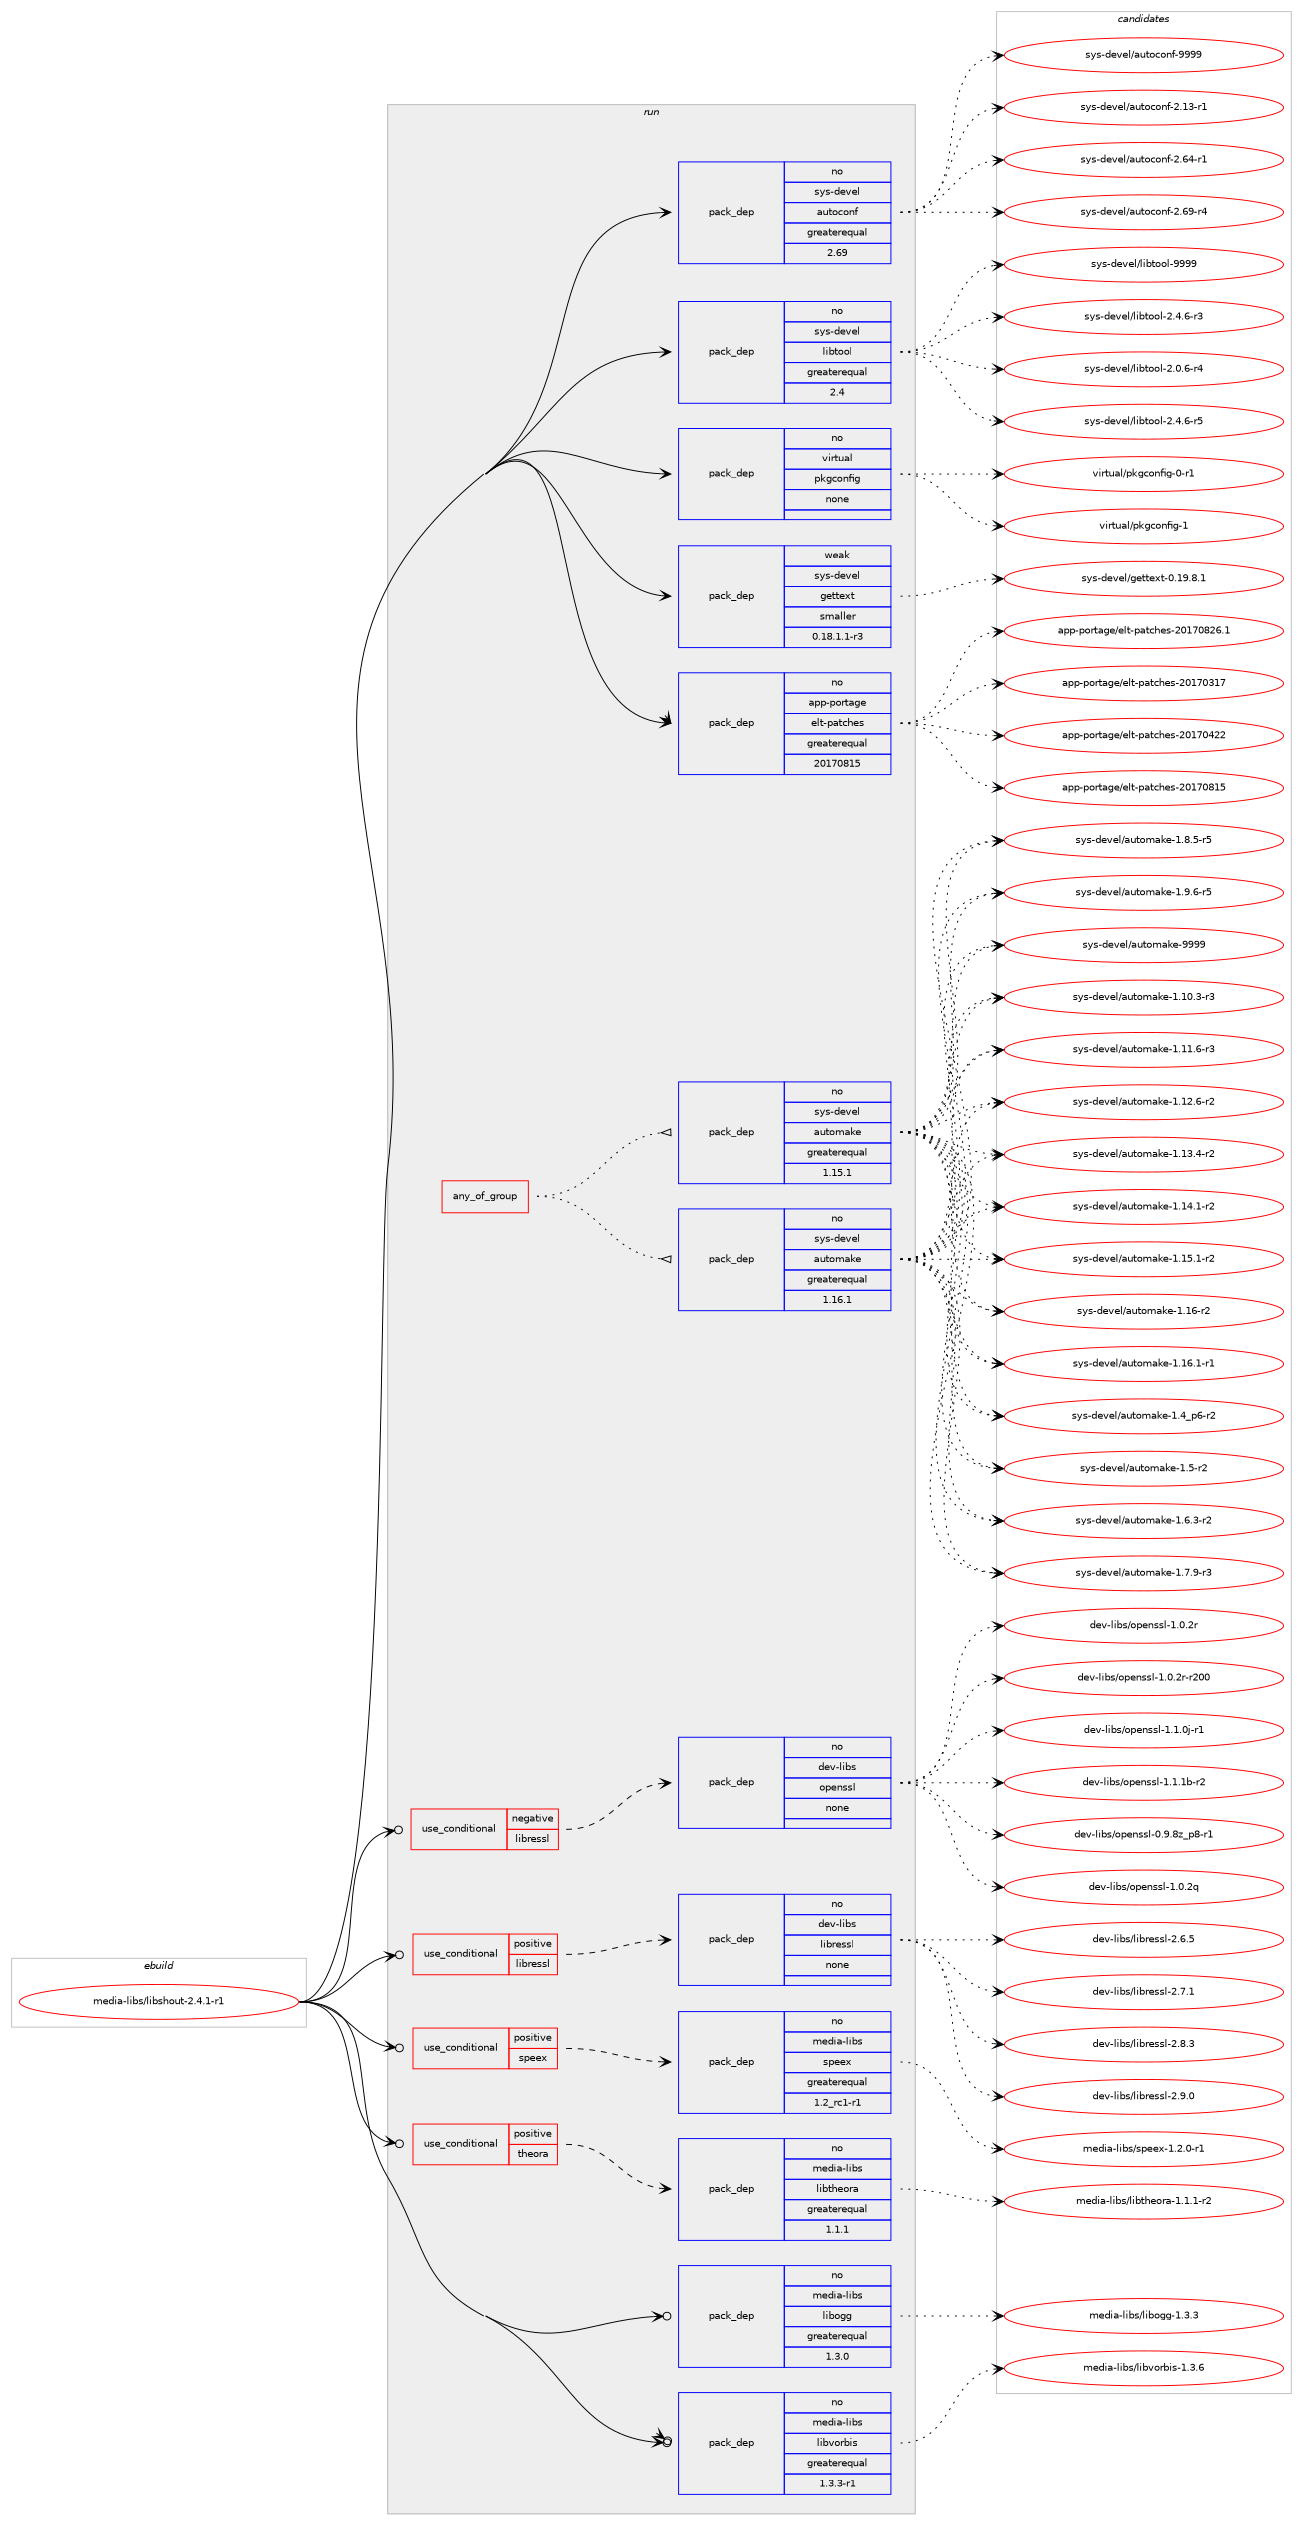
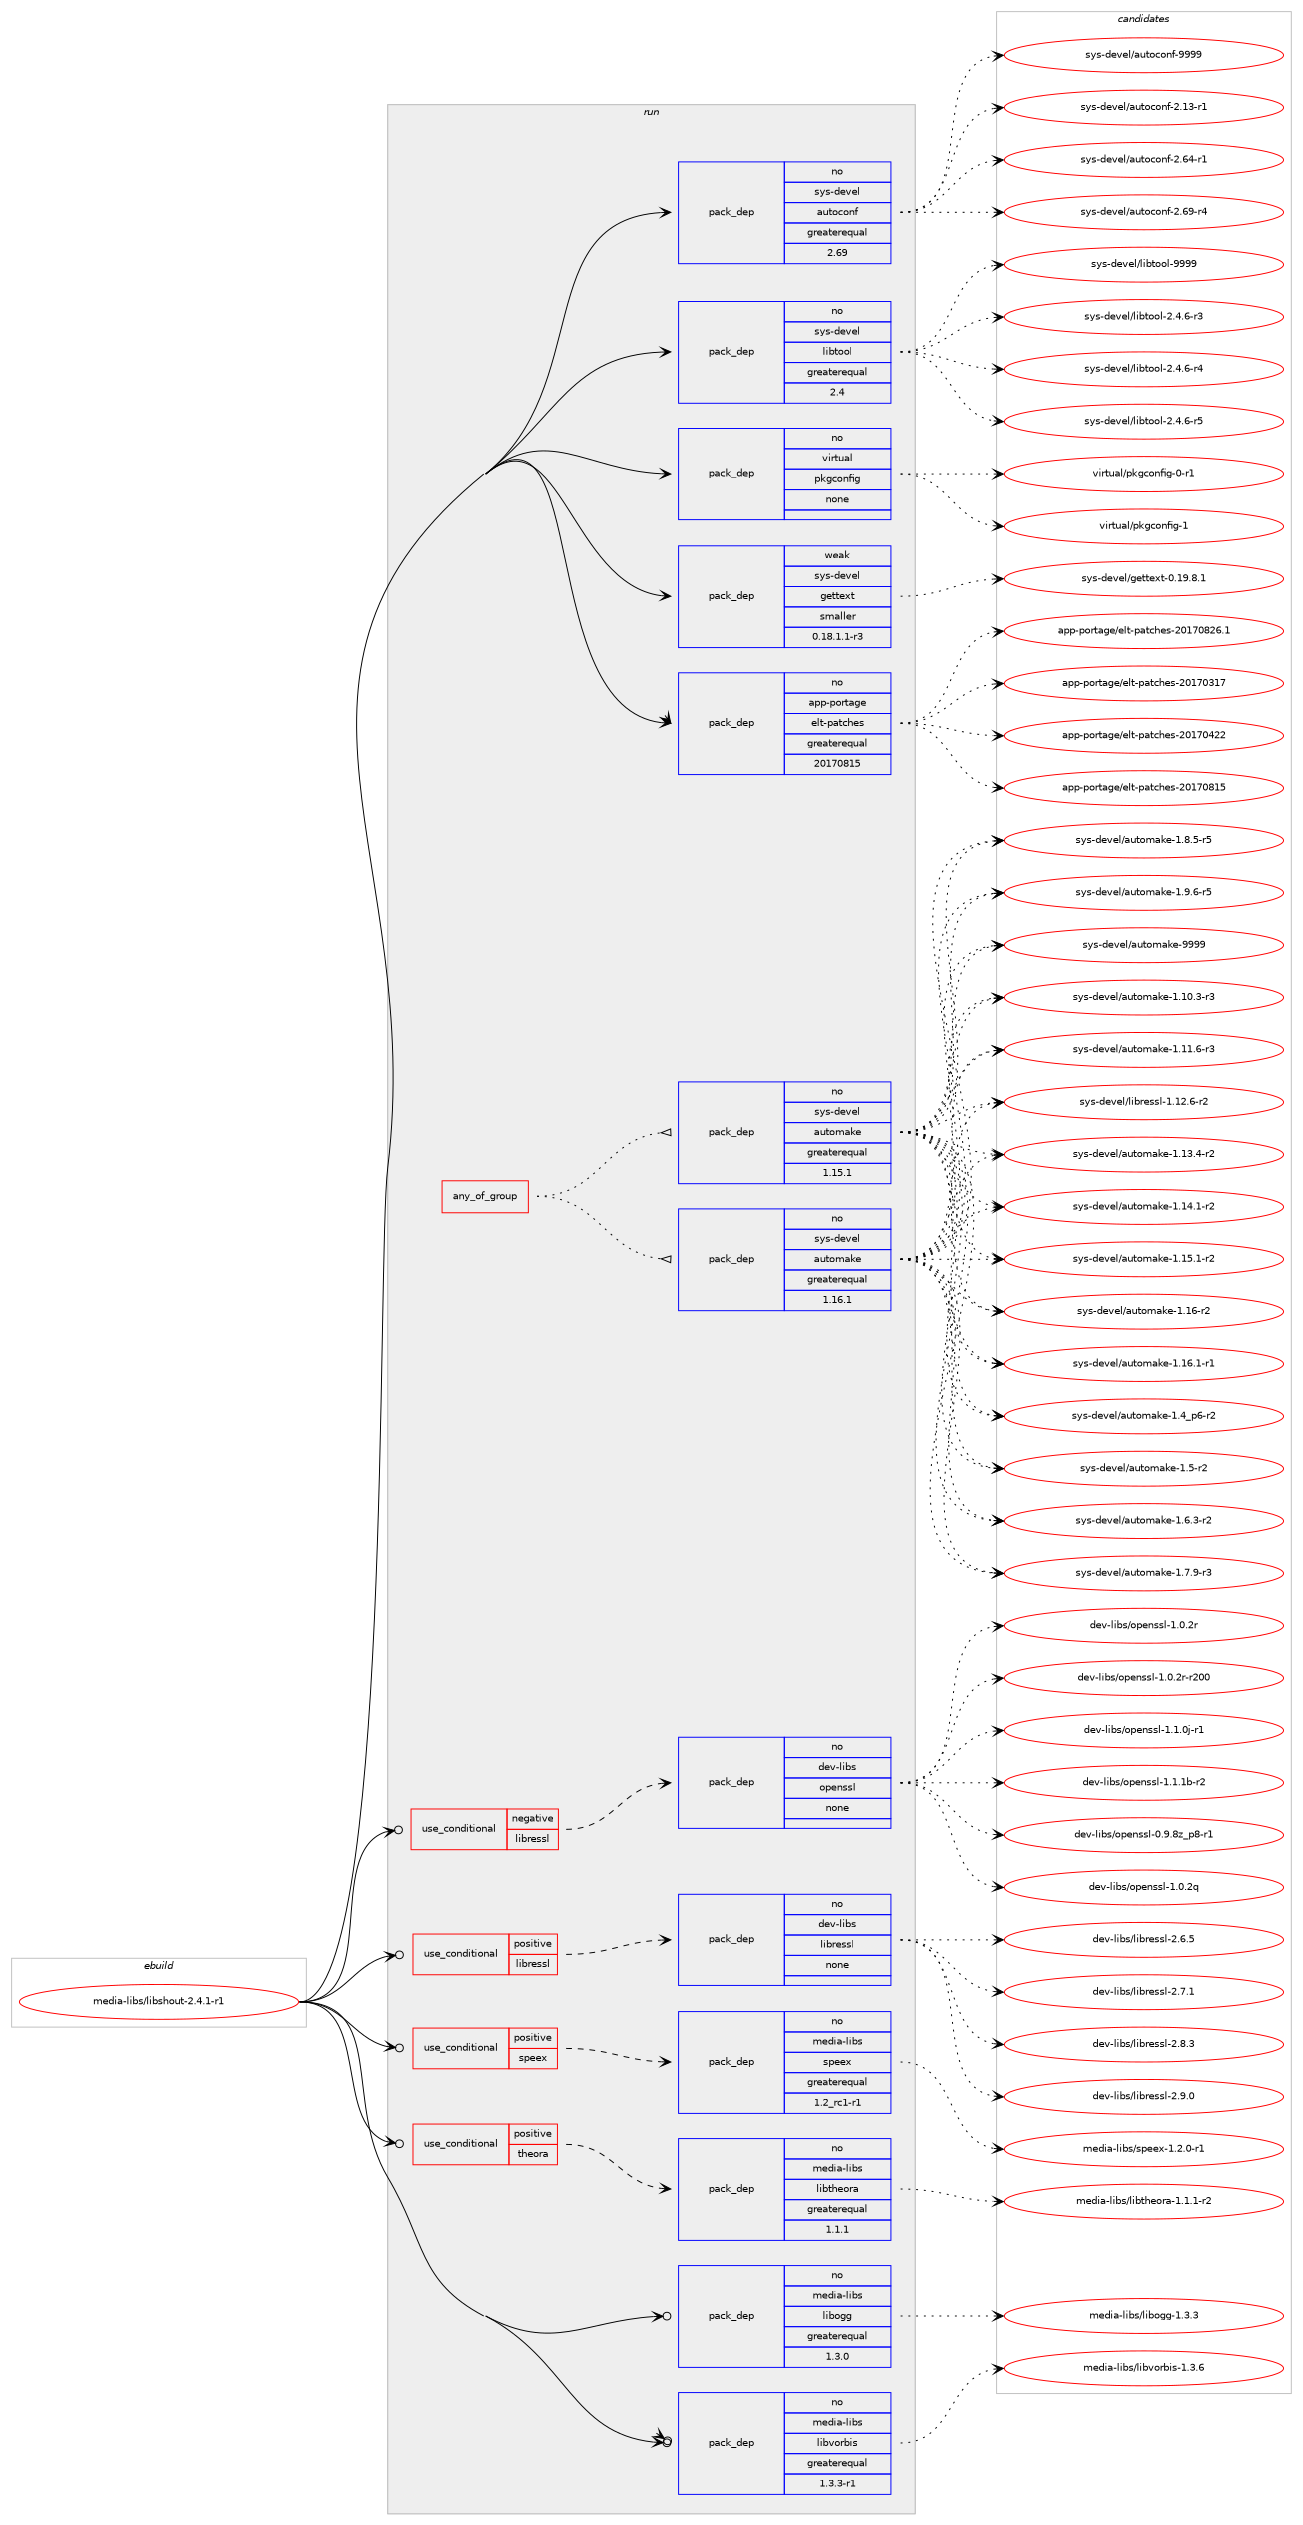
(1144, 369) -> (1144, 369)
(1144, 1102) -> (1144, 1102)
